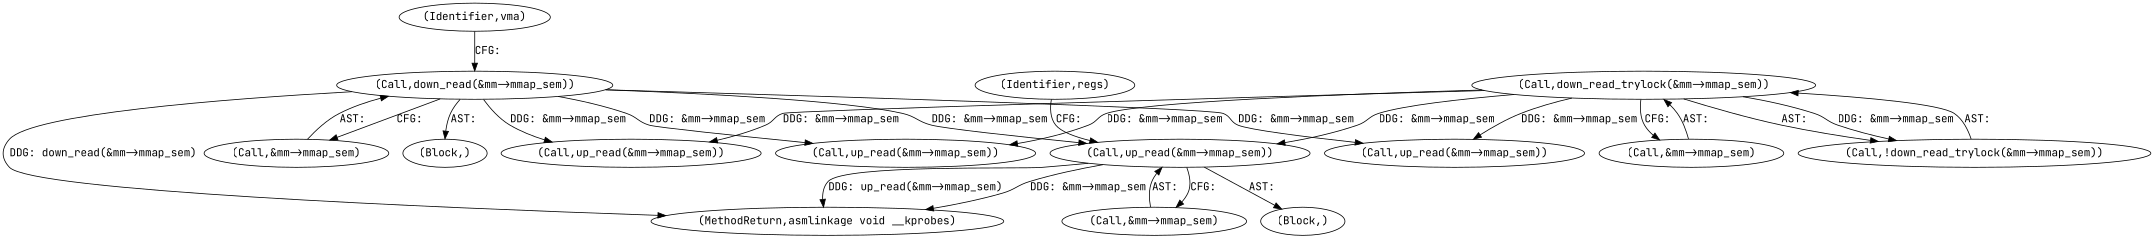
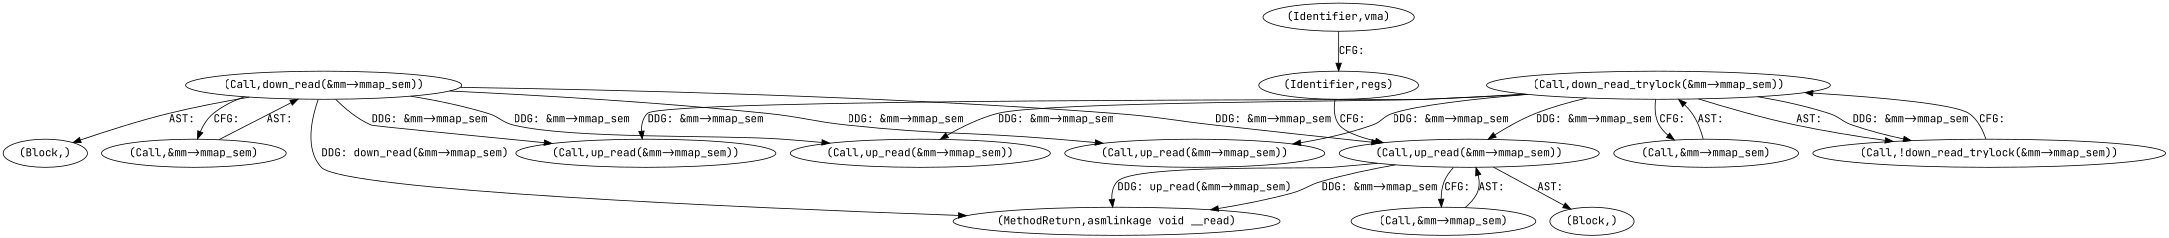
(475, 47) -> (1339, 47)
(1981, 119) -> (1995, 119)
(827, 221) -> (1117, 221)
